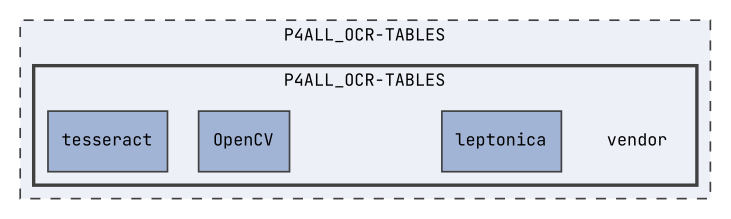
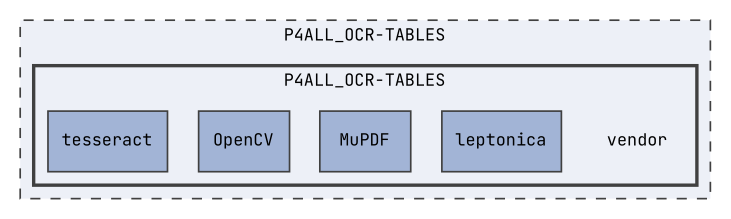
none -> (365, 141)
